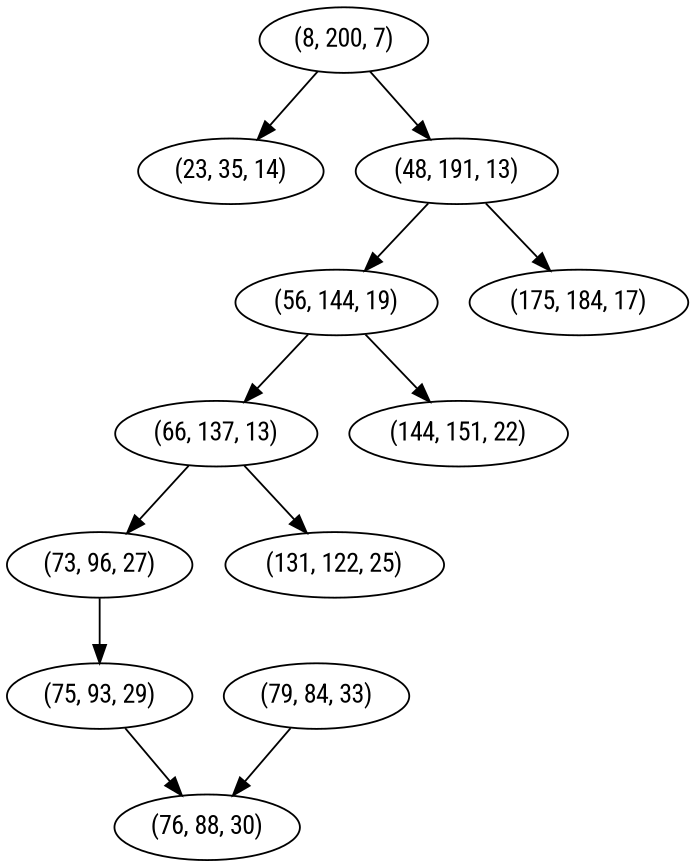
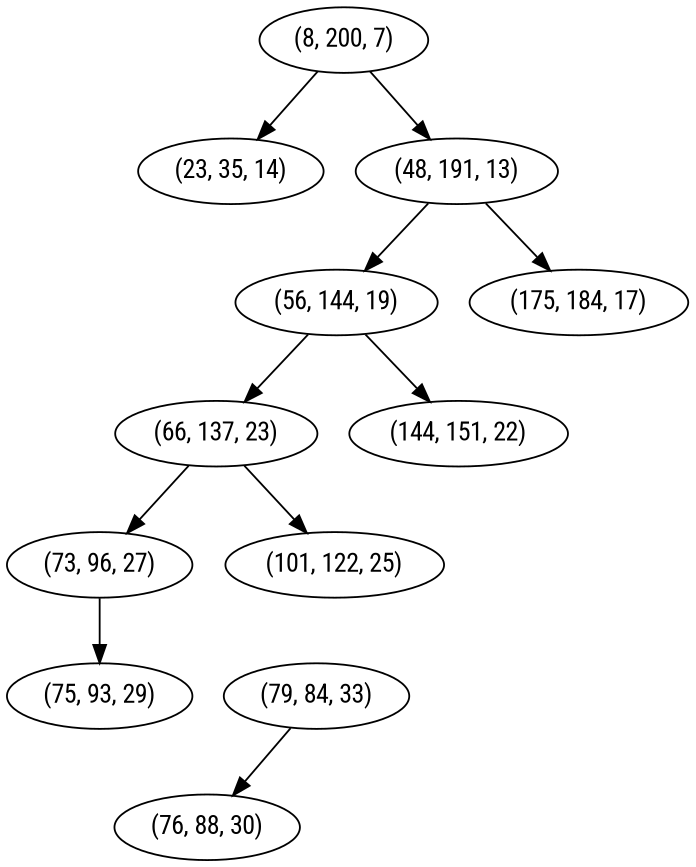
(216, 434) -> (216, 434)
(335, 565) -> (335, 565)
(148, 755) -> none
